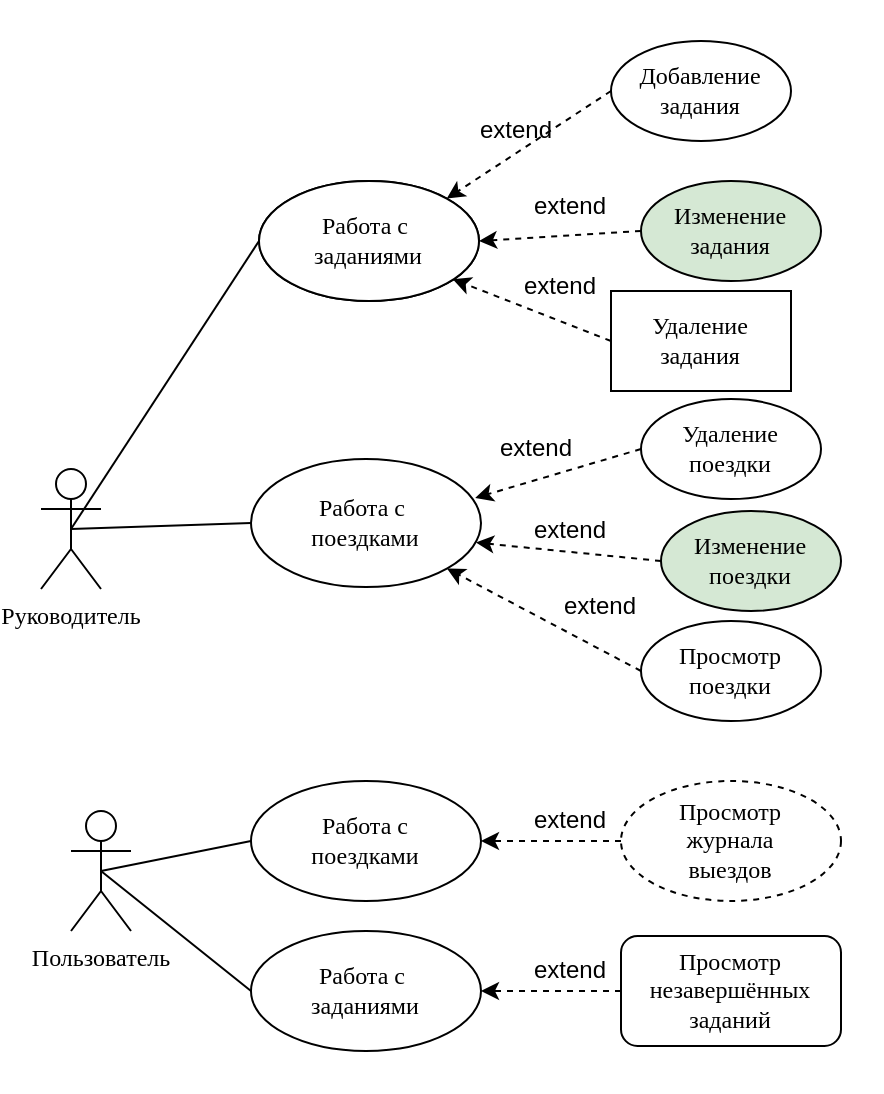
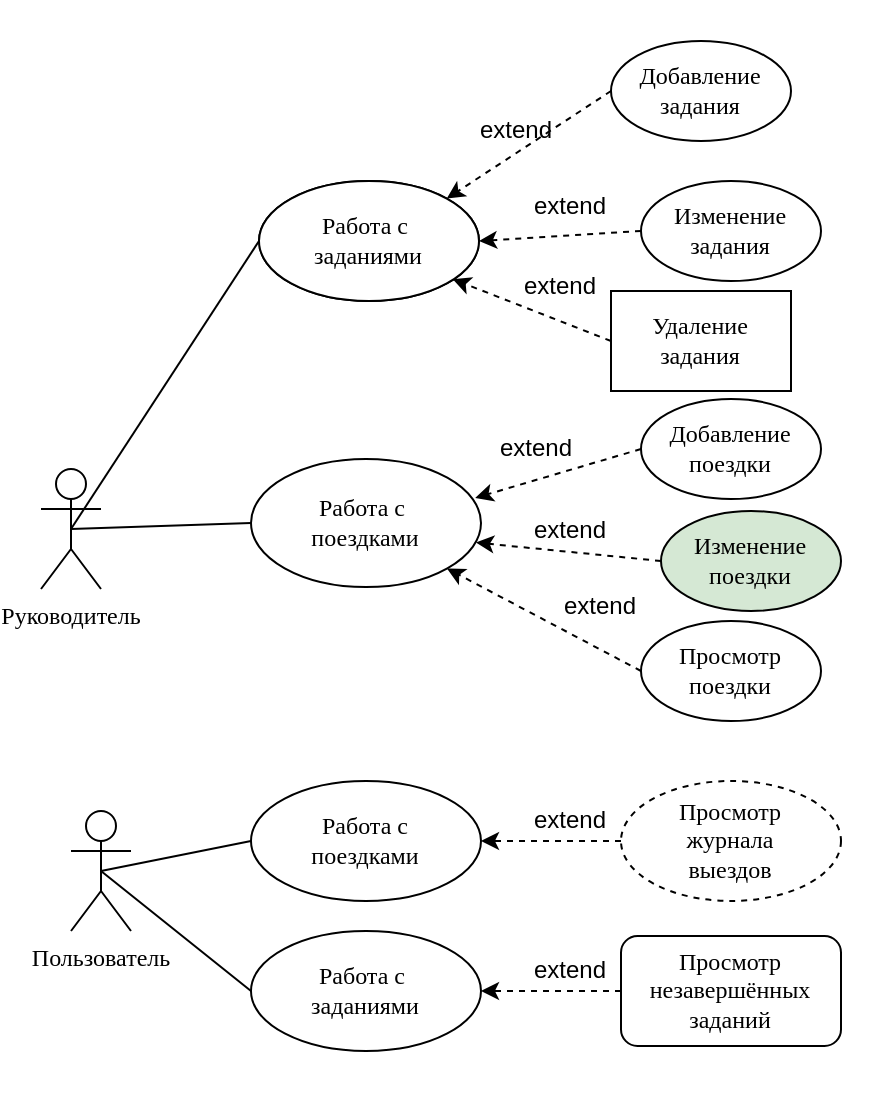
(731, 231) -> (731, 231)
(731, 449) -> (731, 449)
